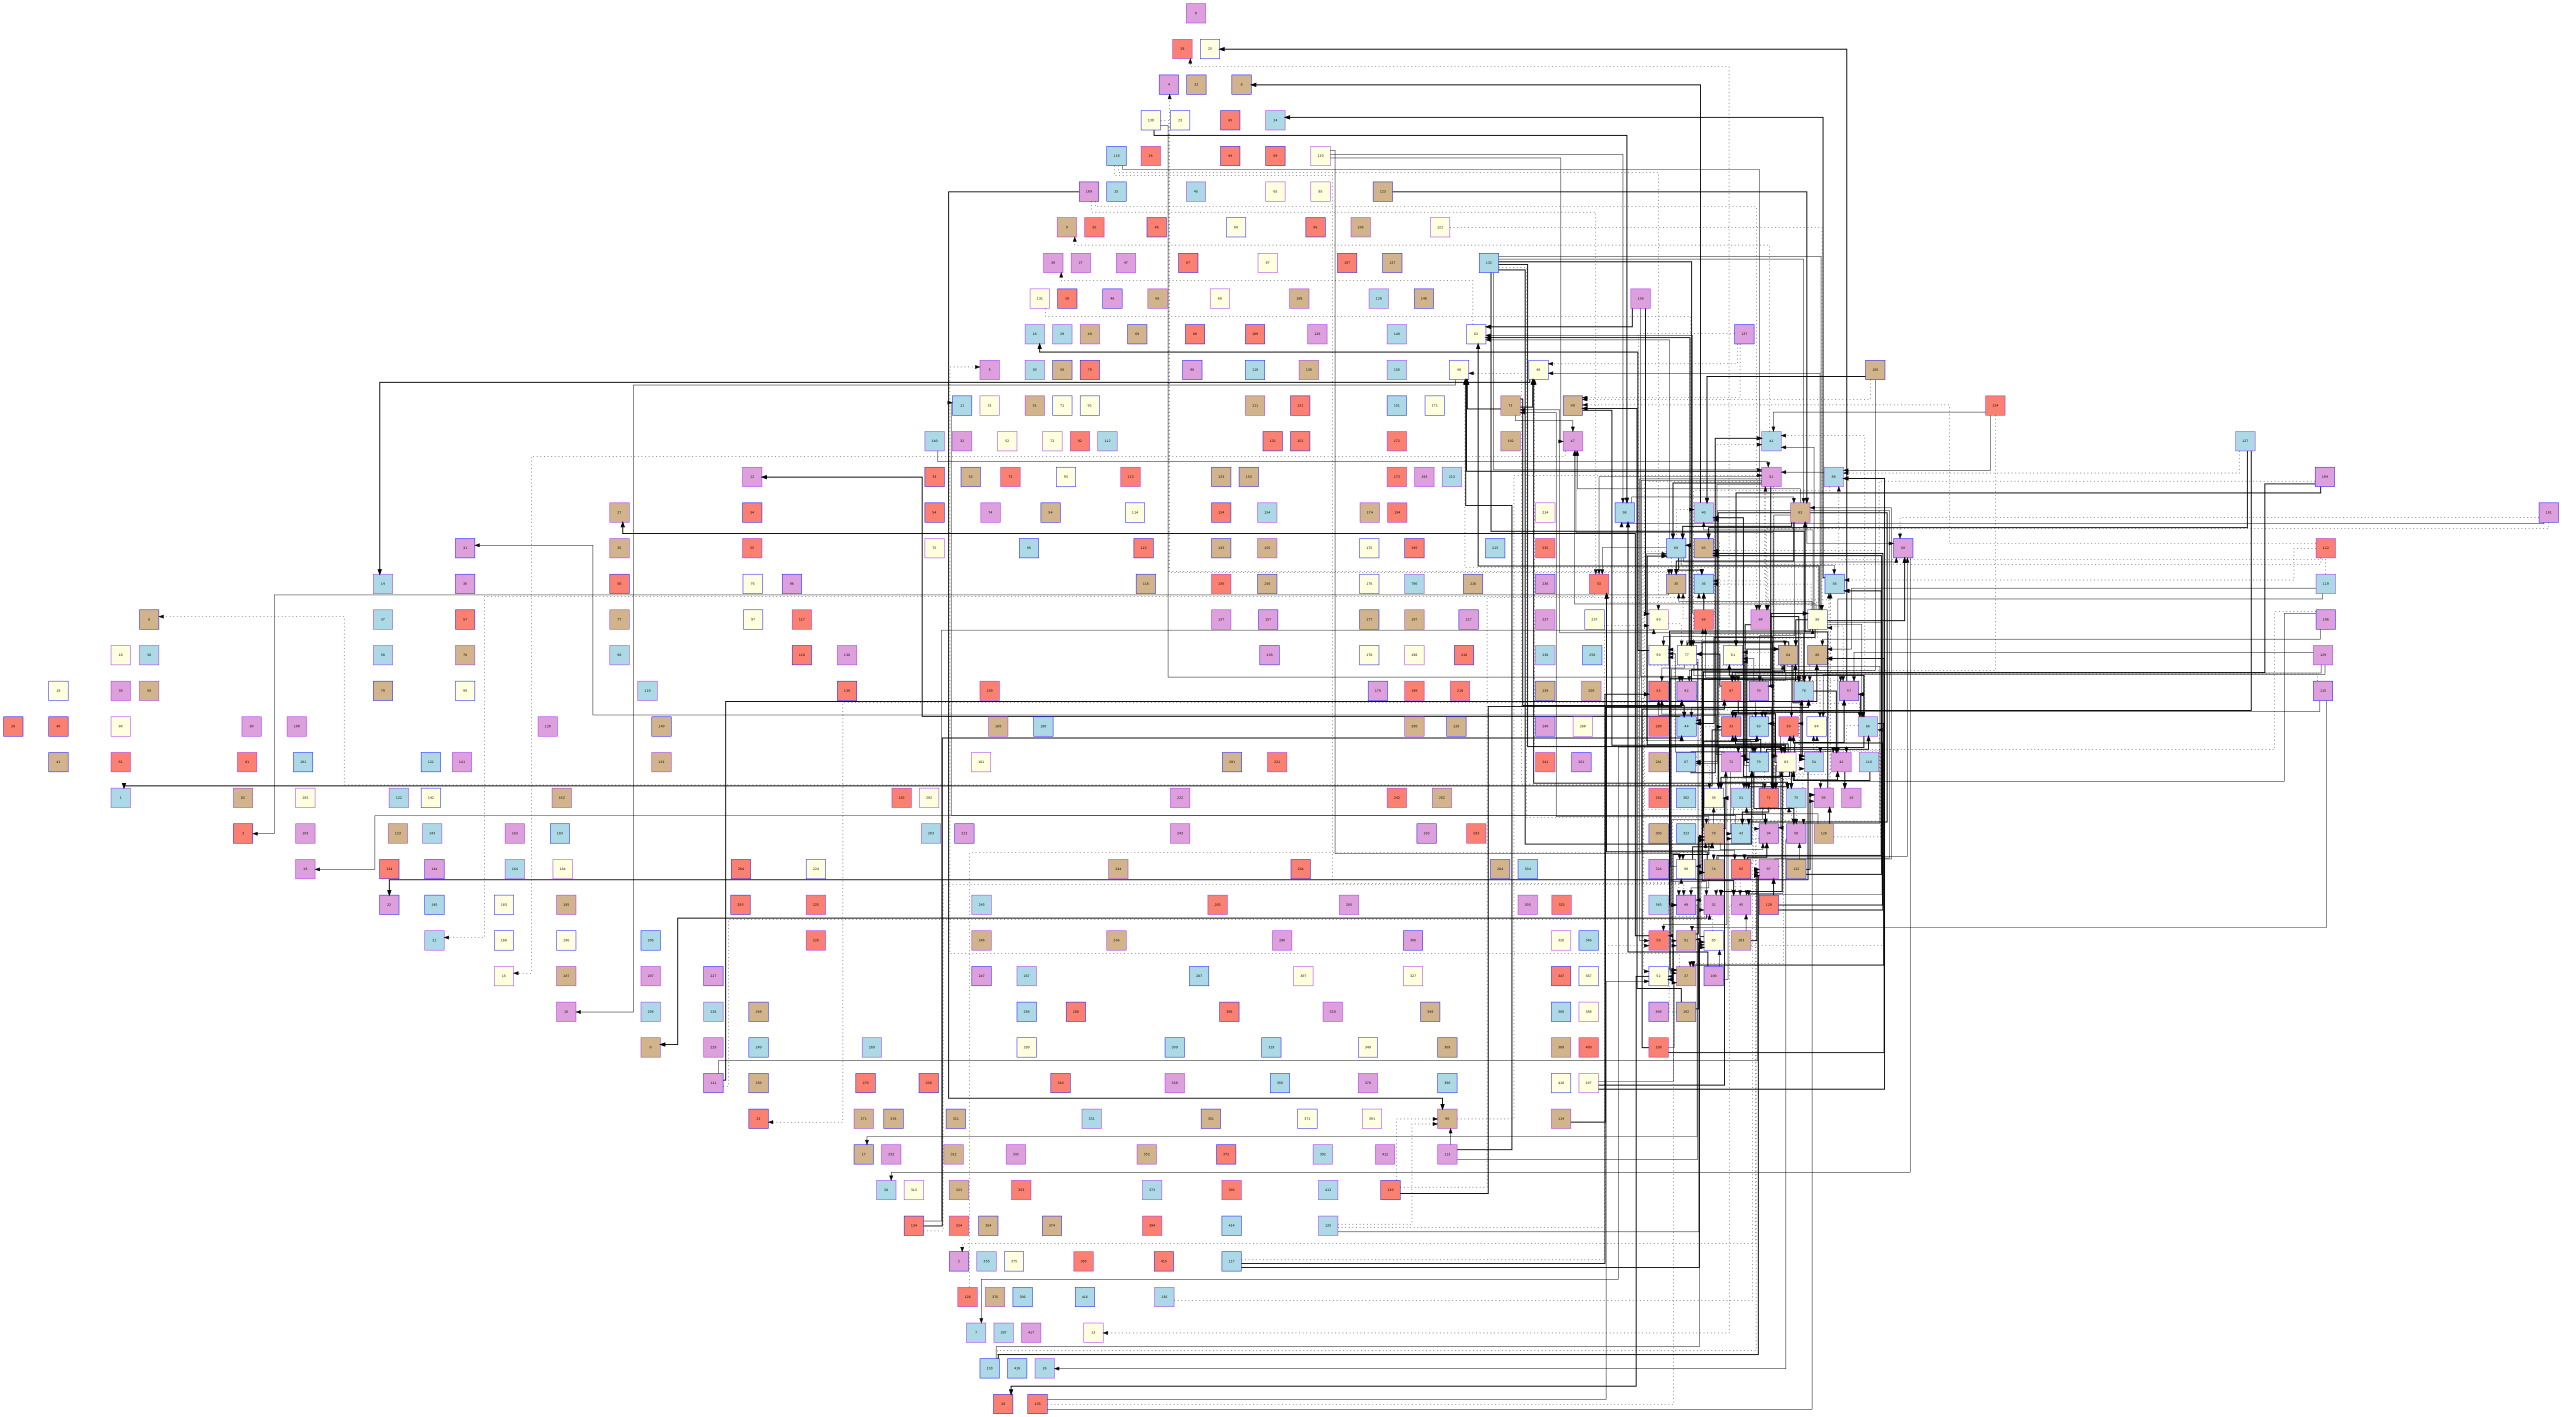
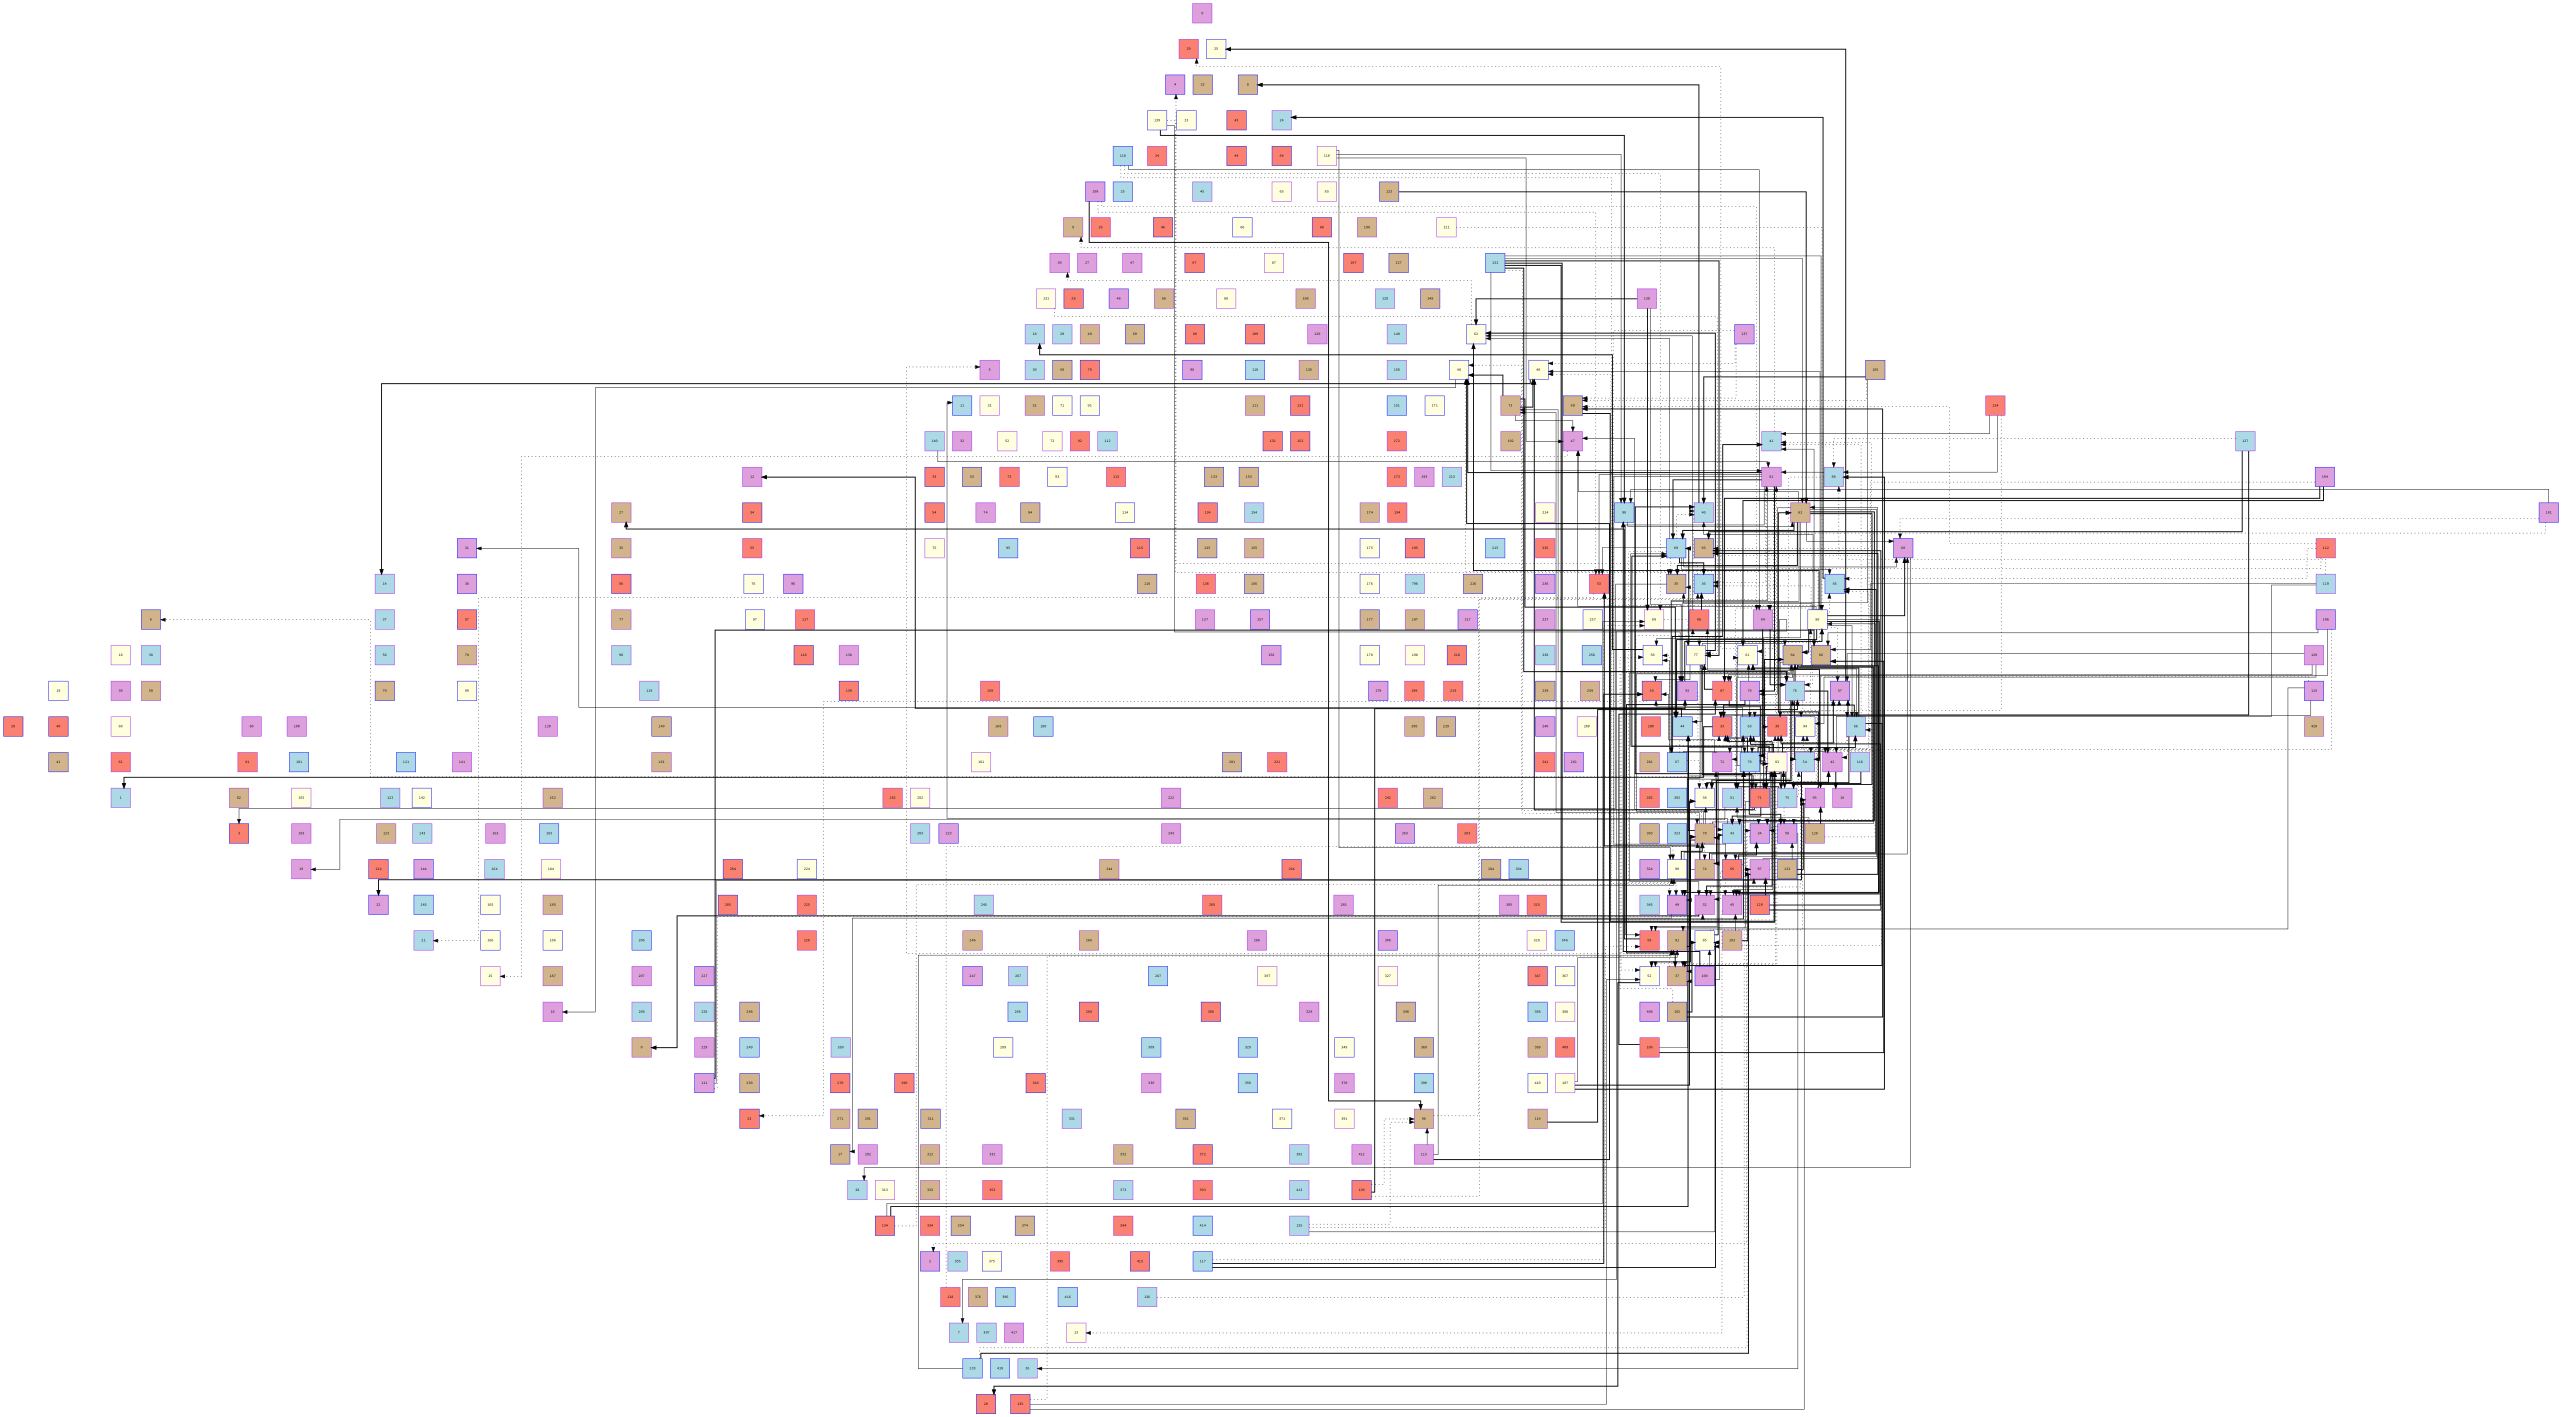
none -> (2314, 727)
